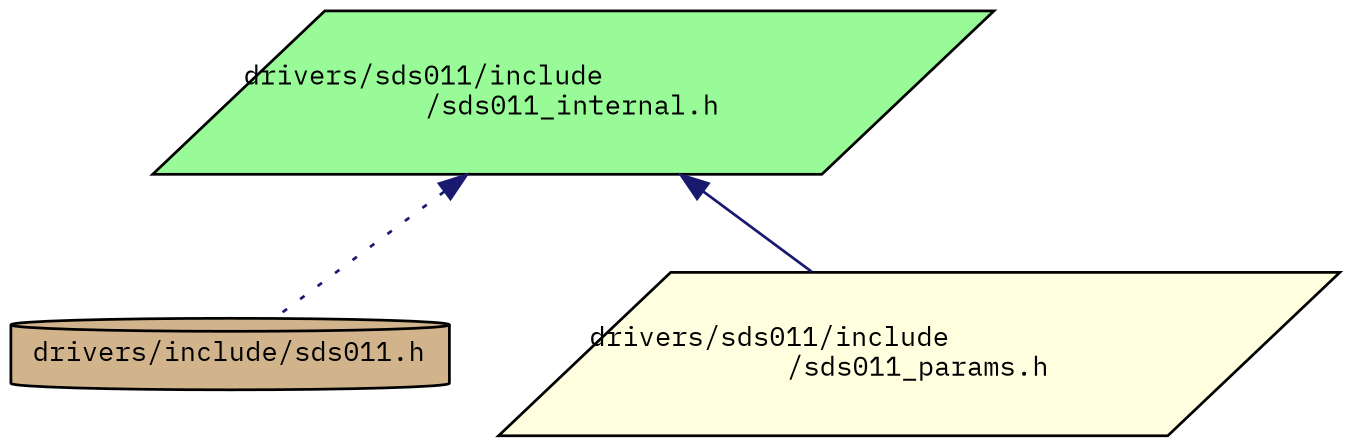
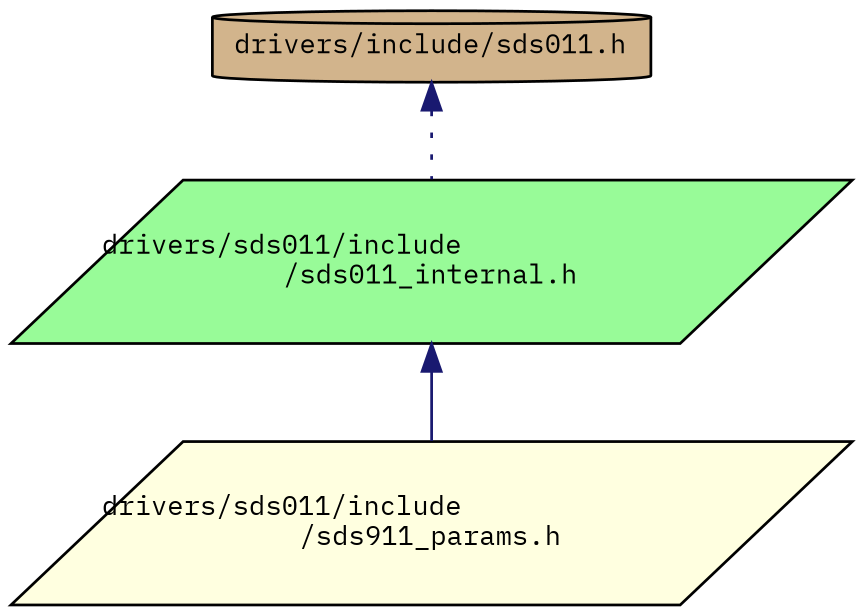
(360, 255) -> (432, 145)
(919, 354) -> (432, 523)
